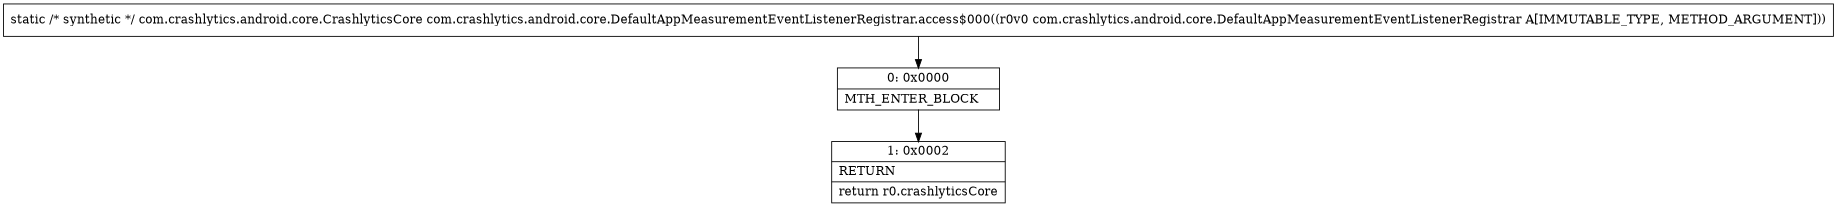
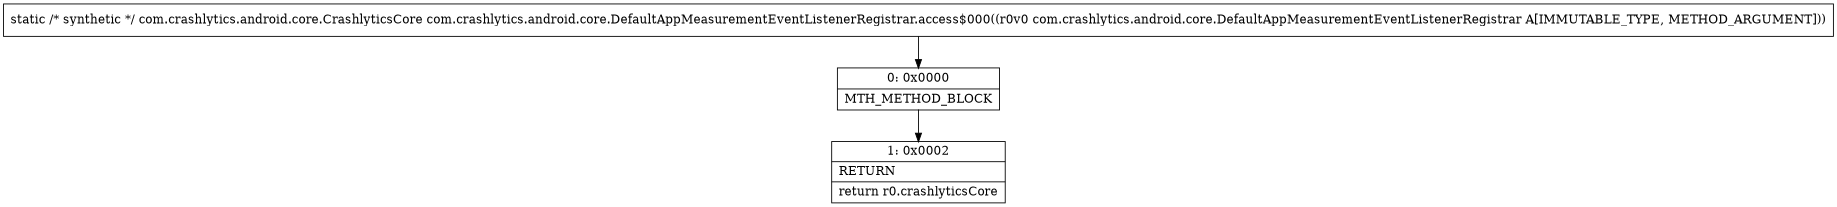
(912, 99) -> (918, 99)
